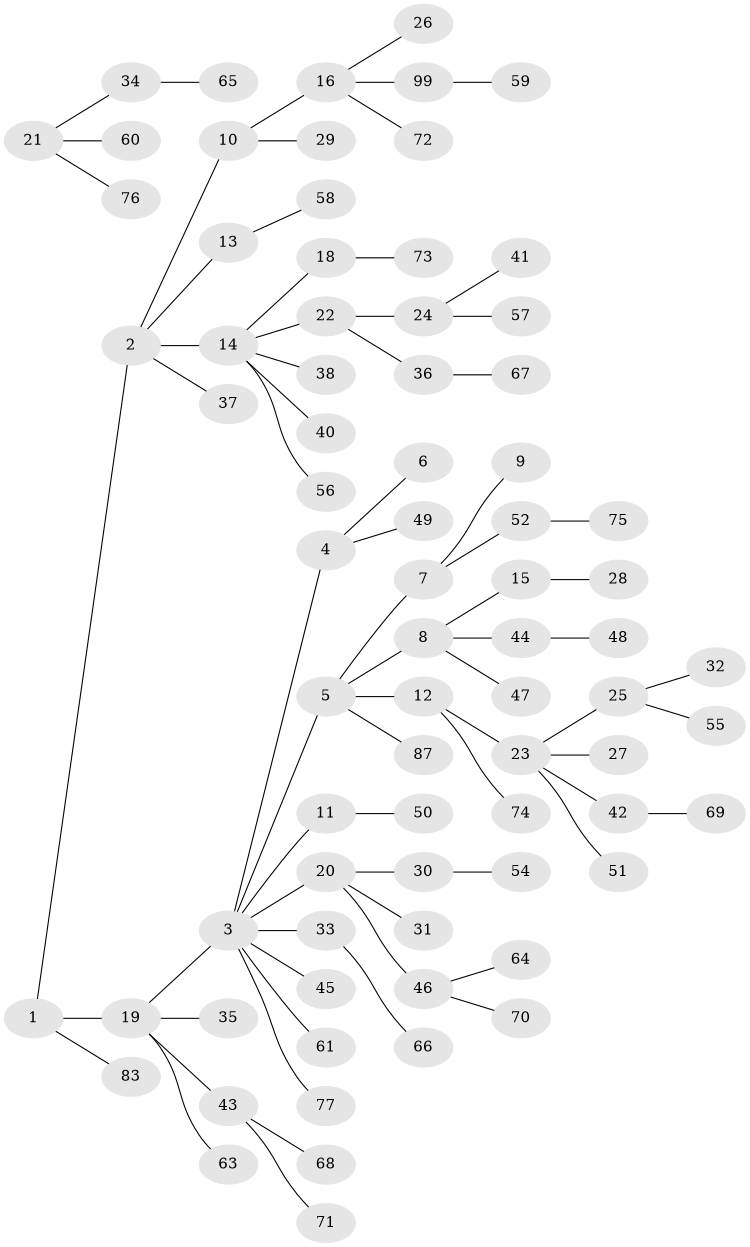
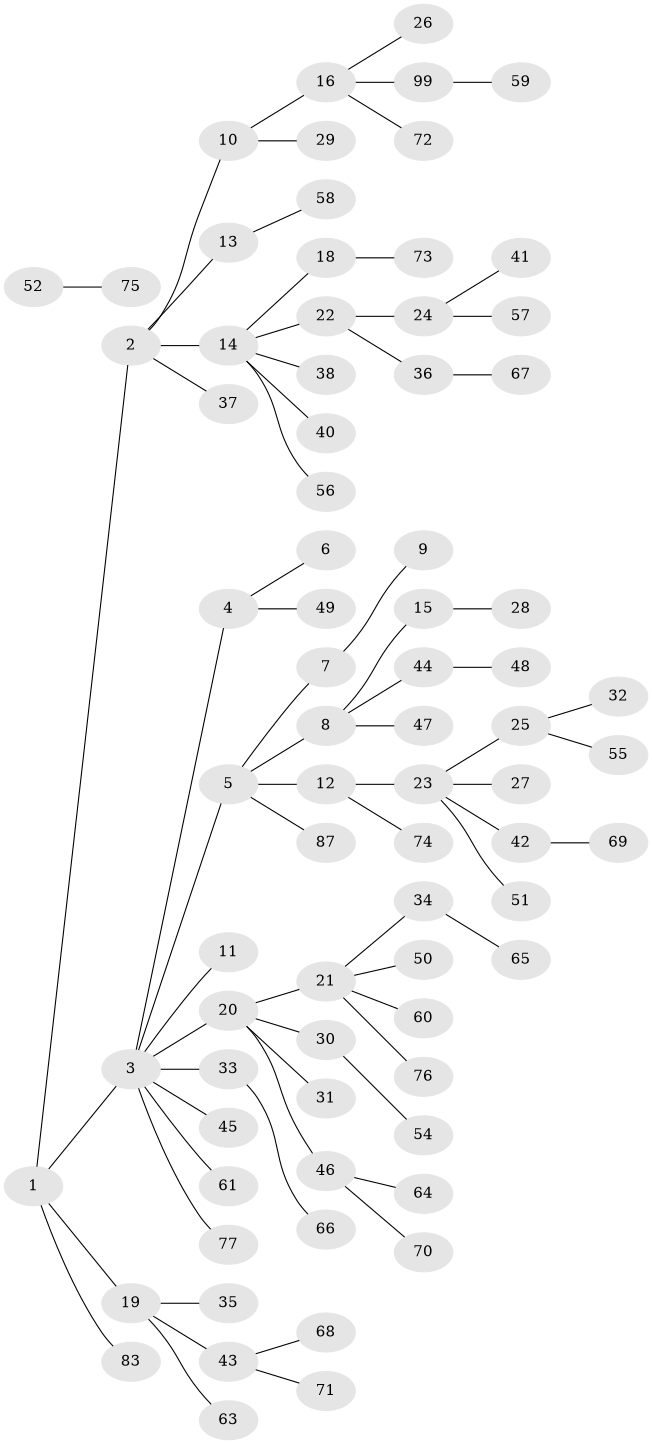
(472, 550) -> none
(375, 814) -> (375, 971)
(180, 974) -> (82, 1128)
none -> (278, 996)
